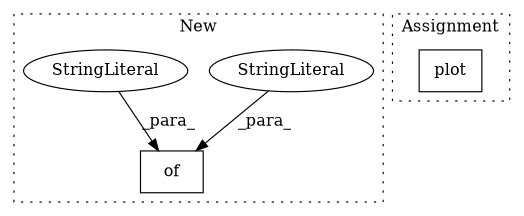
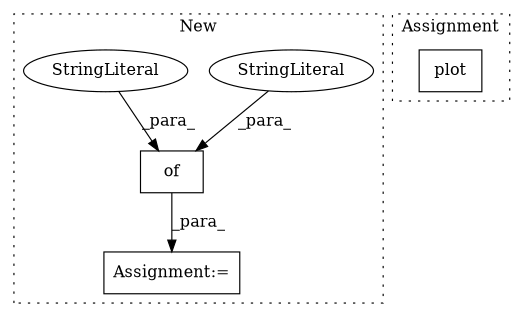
none -> (172, 273)
